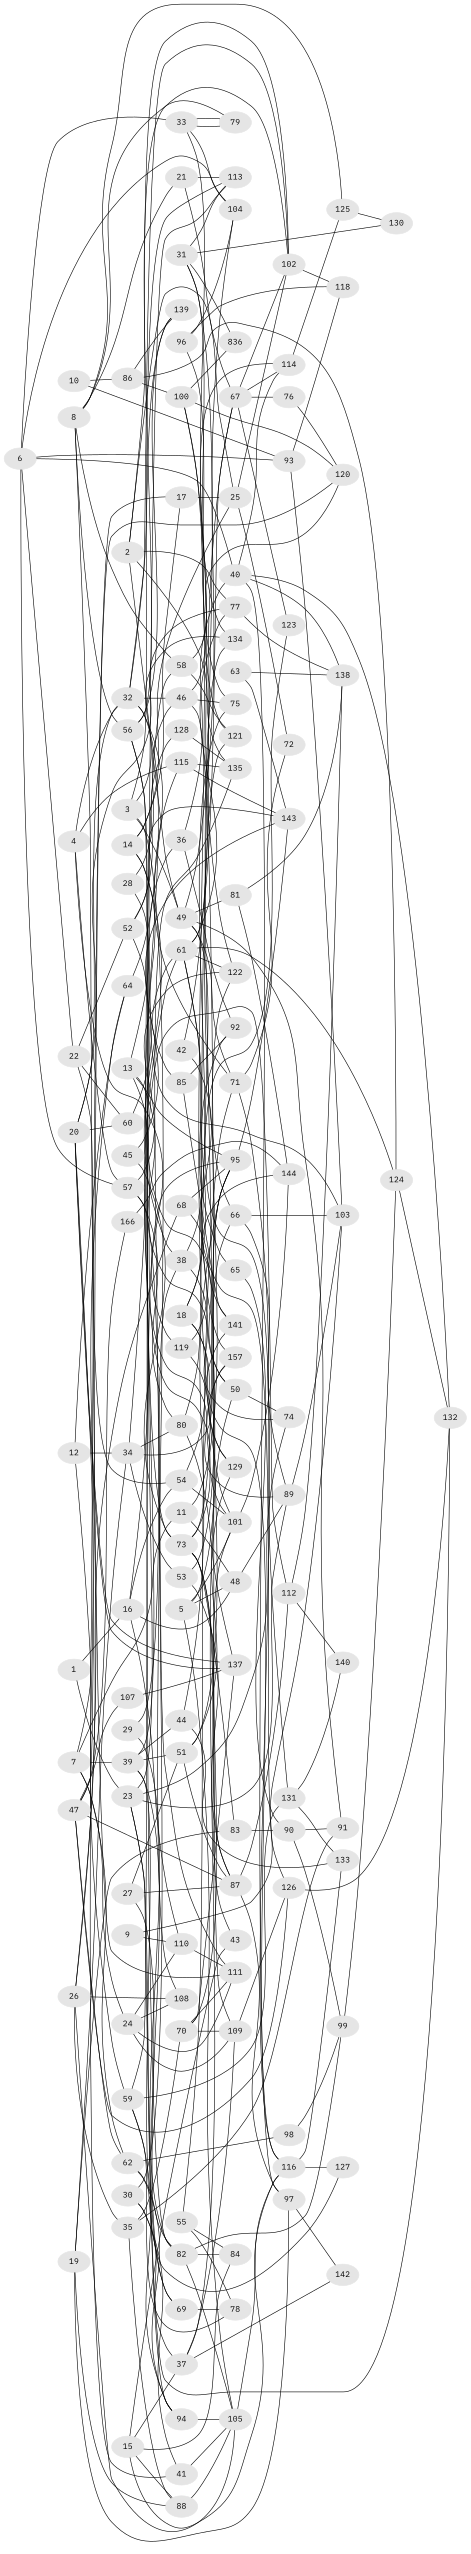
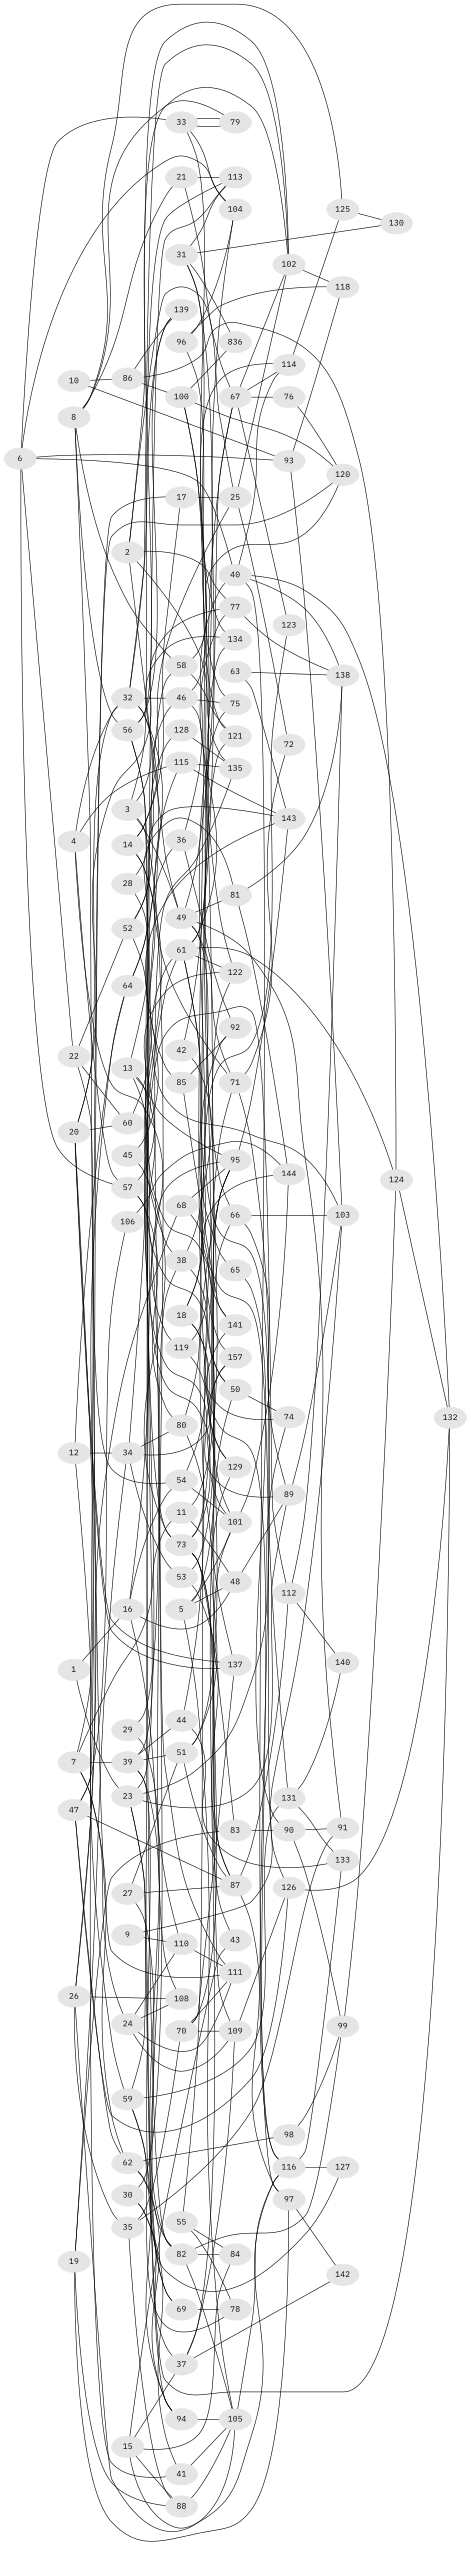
none -> (165, 824)
(128, 1222) -> (128, 1222)
(128, 1698) -> none
